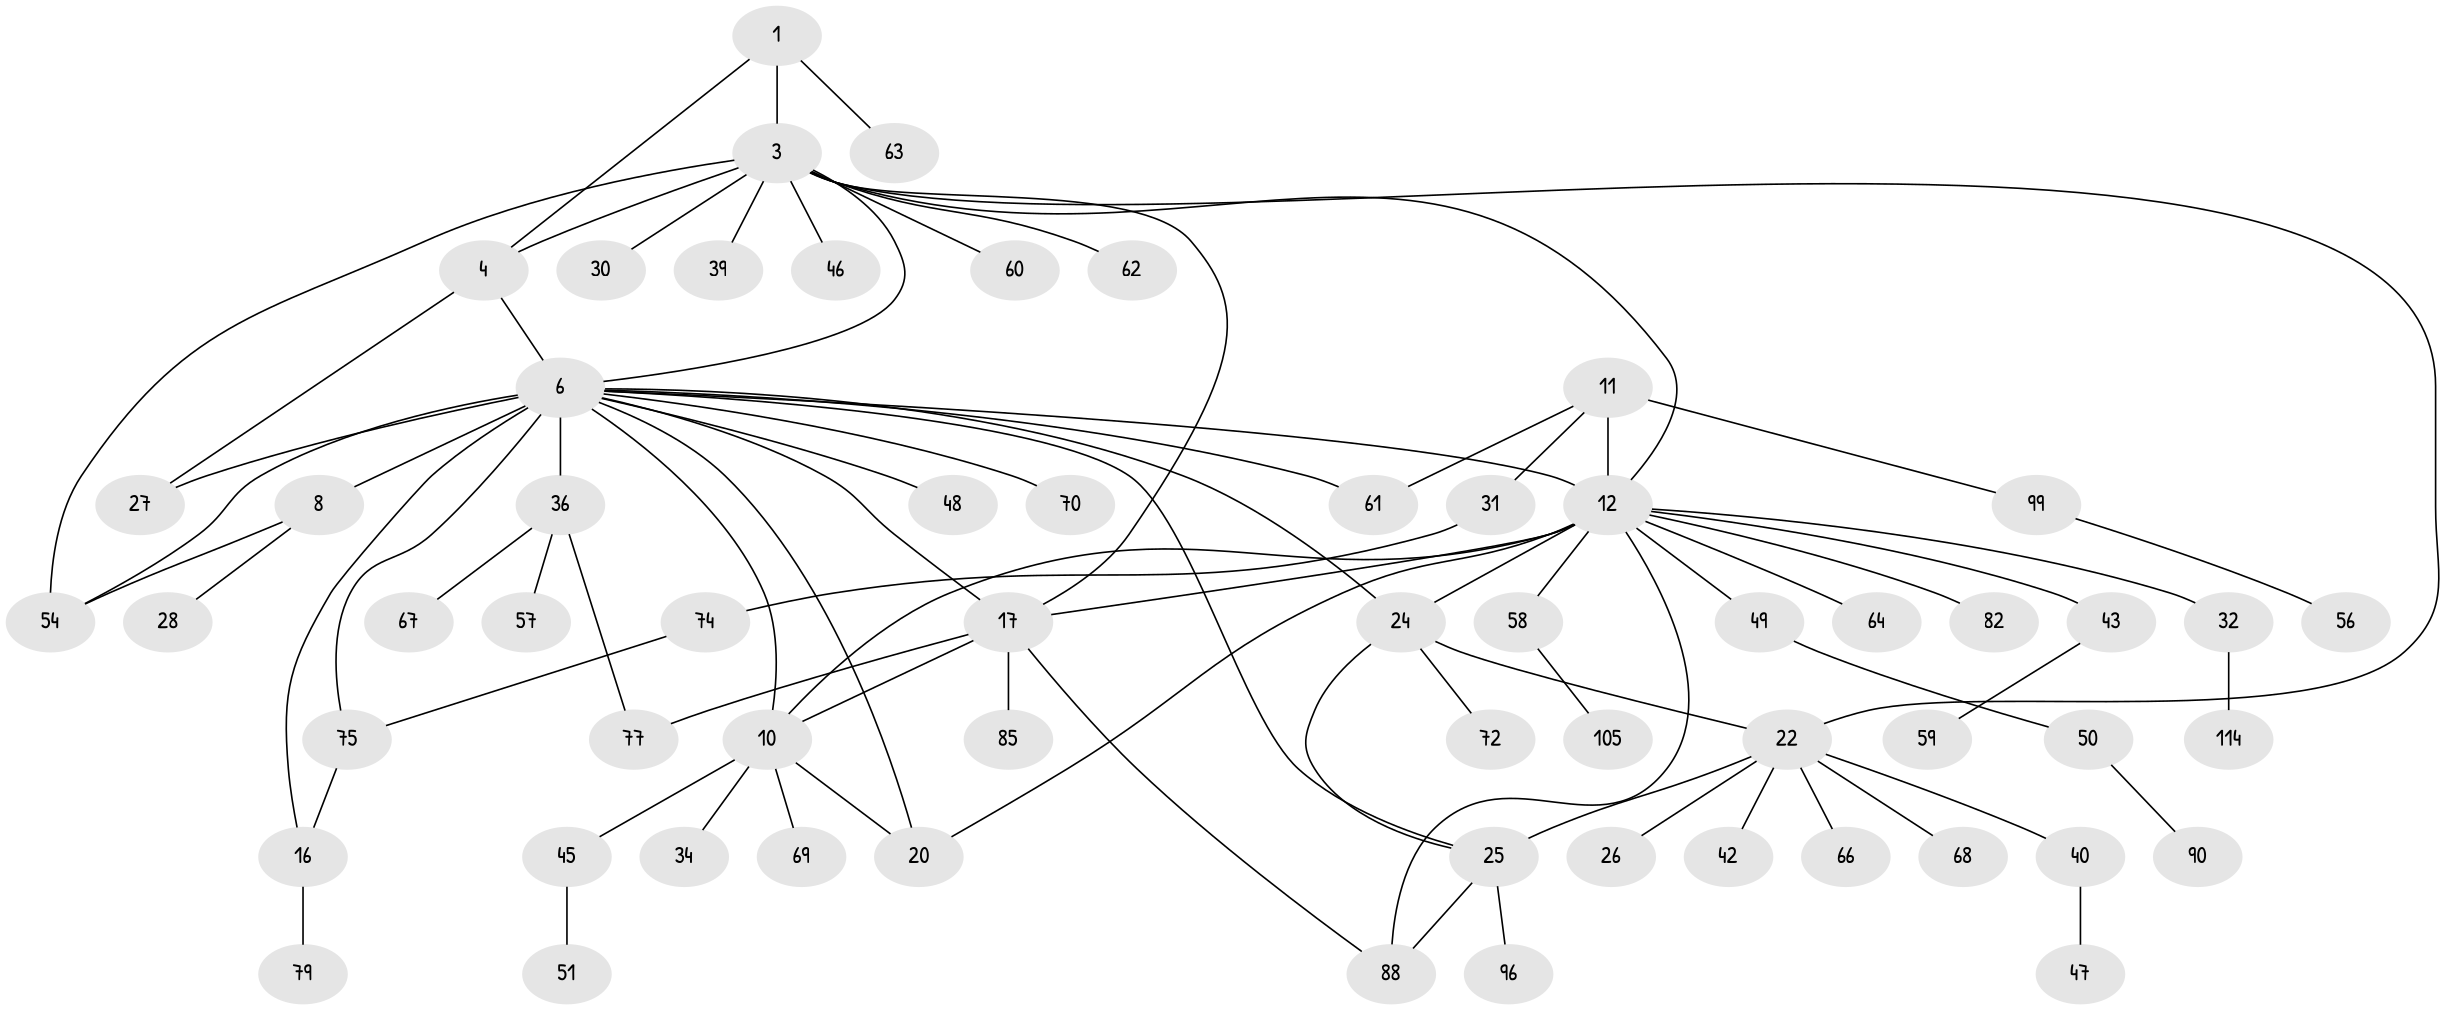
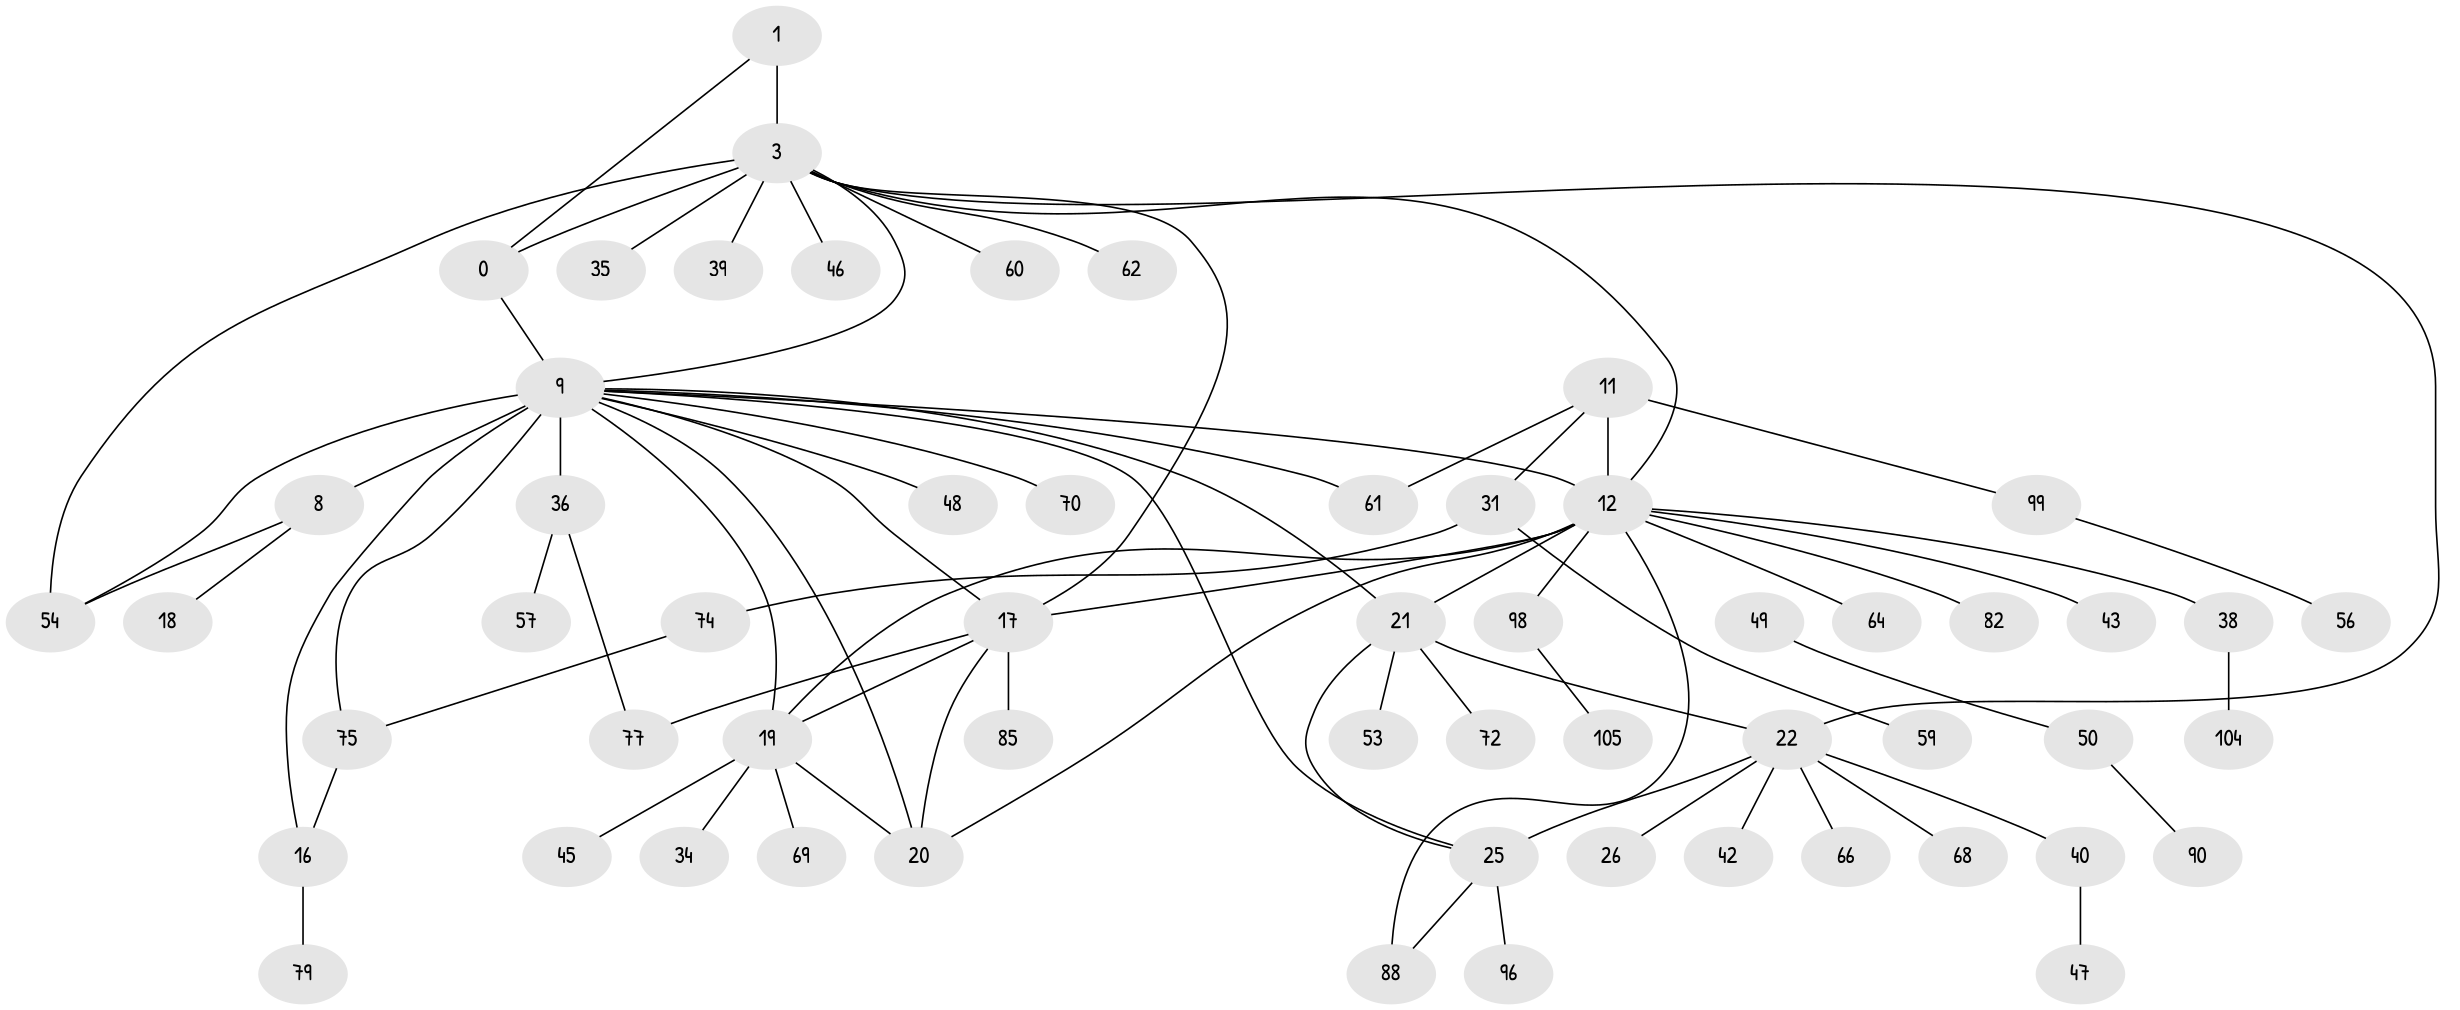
(894, 153) -> none
(484, 270) -> (484, 270)
(601, 270) -> (601, 270)
(560, 388) -> (560, 388)
(140, 505) -> none
(1684, 564) -> none
(168, 622) -> (168, 622)
(409, 622) -> none
(1401, 622) -> (1401, 622)
(1518, 622) -> (1518, 622)
(2229, 622) -> (2229, 622)
(2019, 681) -> (1693, 647)
(767, 740) -> (767, 740)
none -> (1373, 740)
(2229, 740) -> (2229, 740)
(1184, 812) -> (941, 733)
(567, 974) -> none
